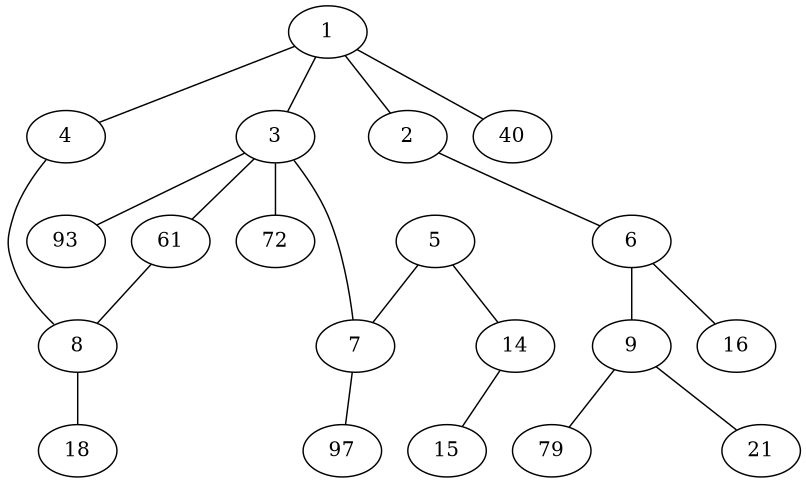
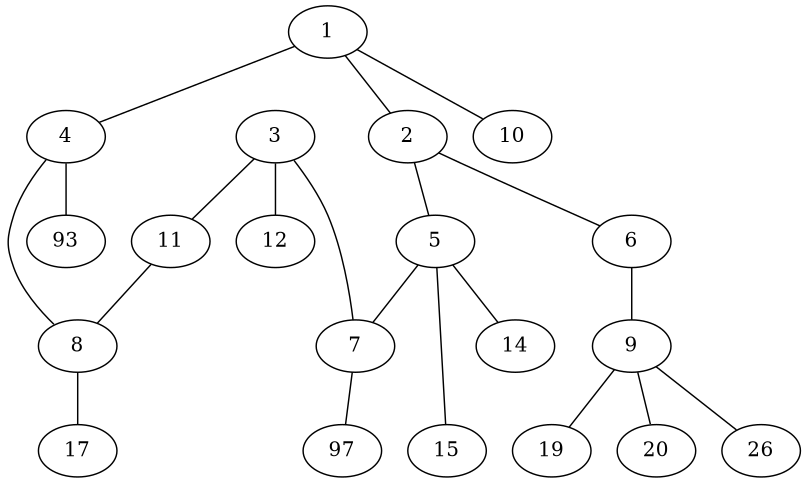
(302, 84) -> none
(512, 137) -> (512, 137)
(171, 189) -> (66, 189)
none -> (422, 189)
(171, 241) -> (171, 241)
(275, 241) -> (275, 241)
(736, 346) -> none
(481, 398) -> (441, 346)
(78, 451) -> (78, 451)
(552, 451) -> (552, 451)
none -> (656, 451)
(761, 451) -> (761, 451)
